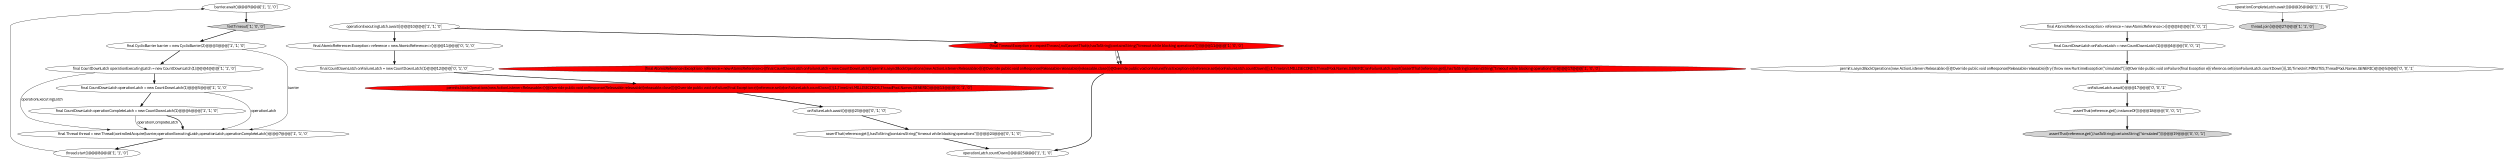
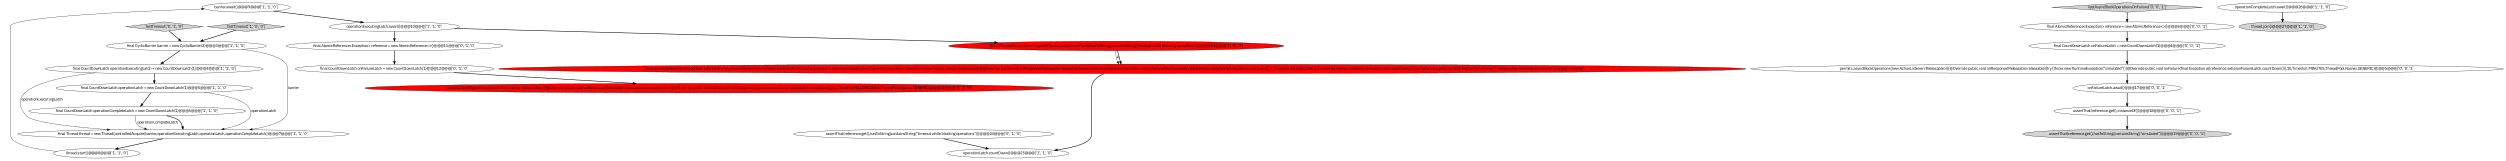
none -> (2127, 7)
(246, 16) -> (317, 17)
(2283, 16) -> (2283, 16)
none -> (164, 27)
(847, 111) -> none
